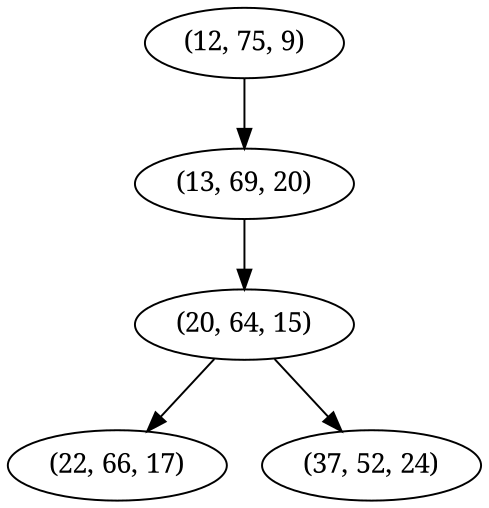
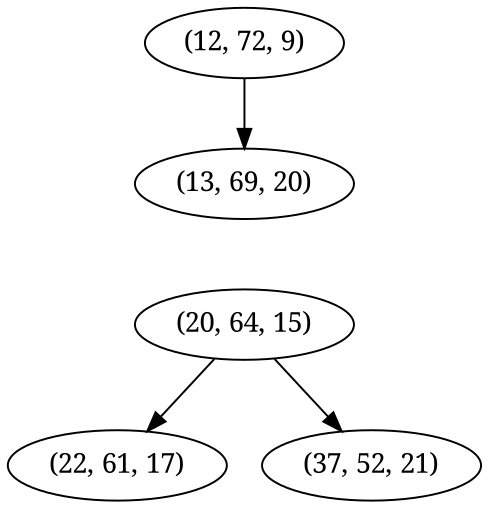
(244, 43) -> (244, 43)
(244, 245) -> none
(117, 465) -> (117, 465)
(372, 465) -> (372, 465)
